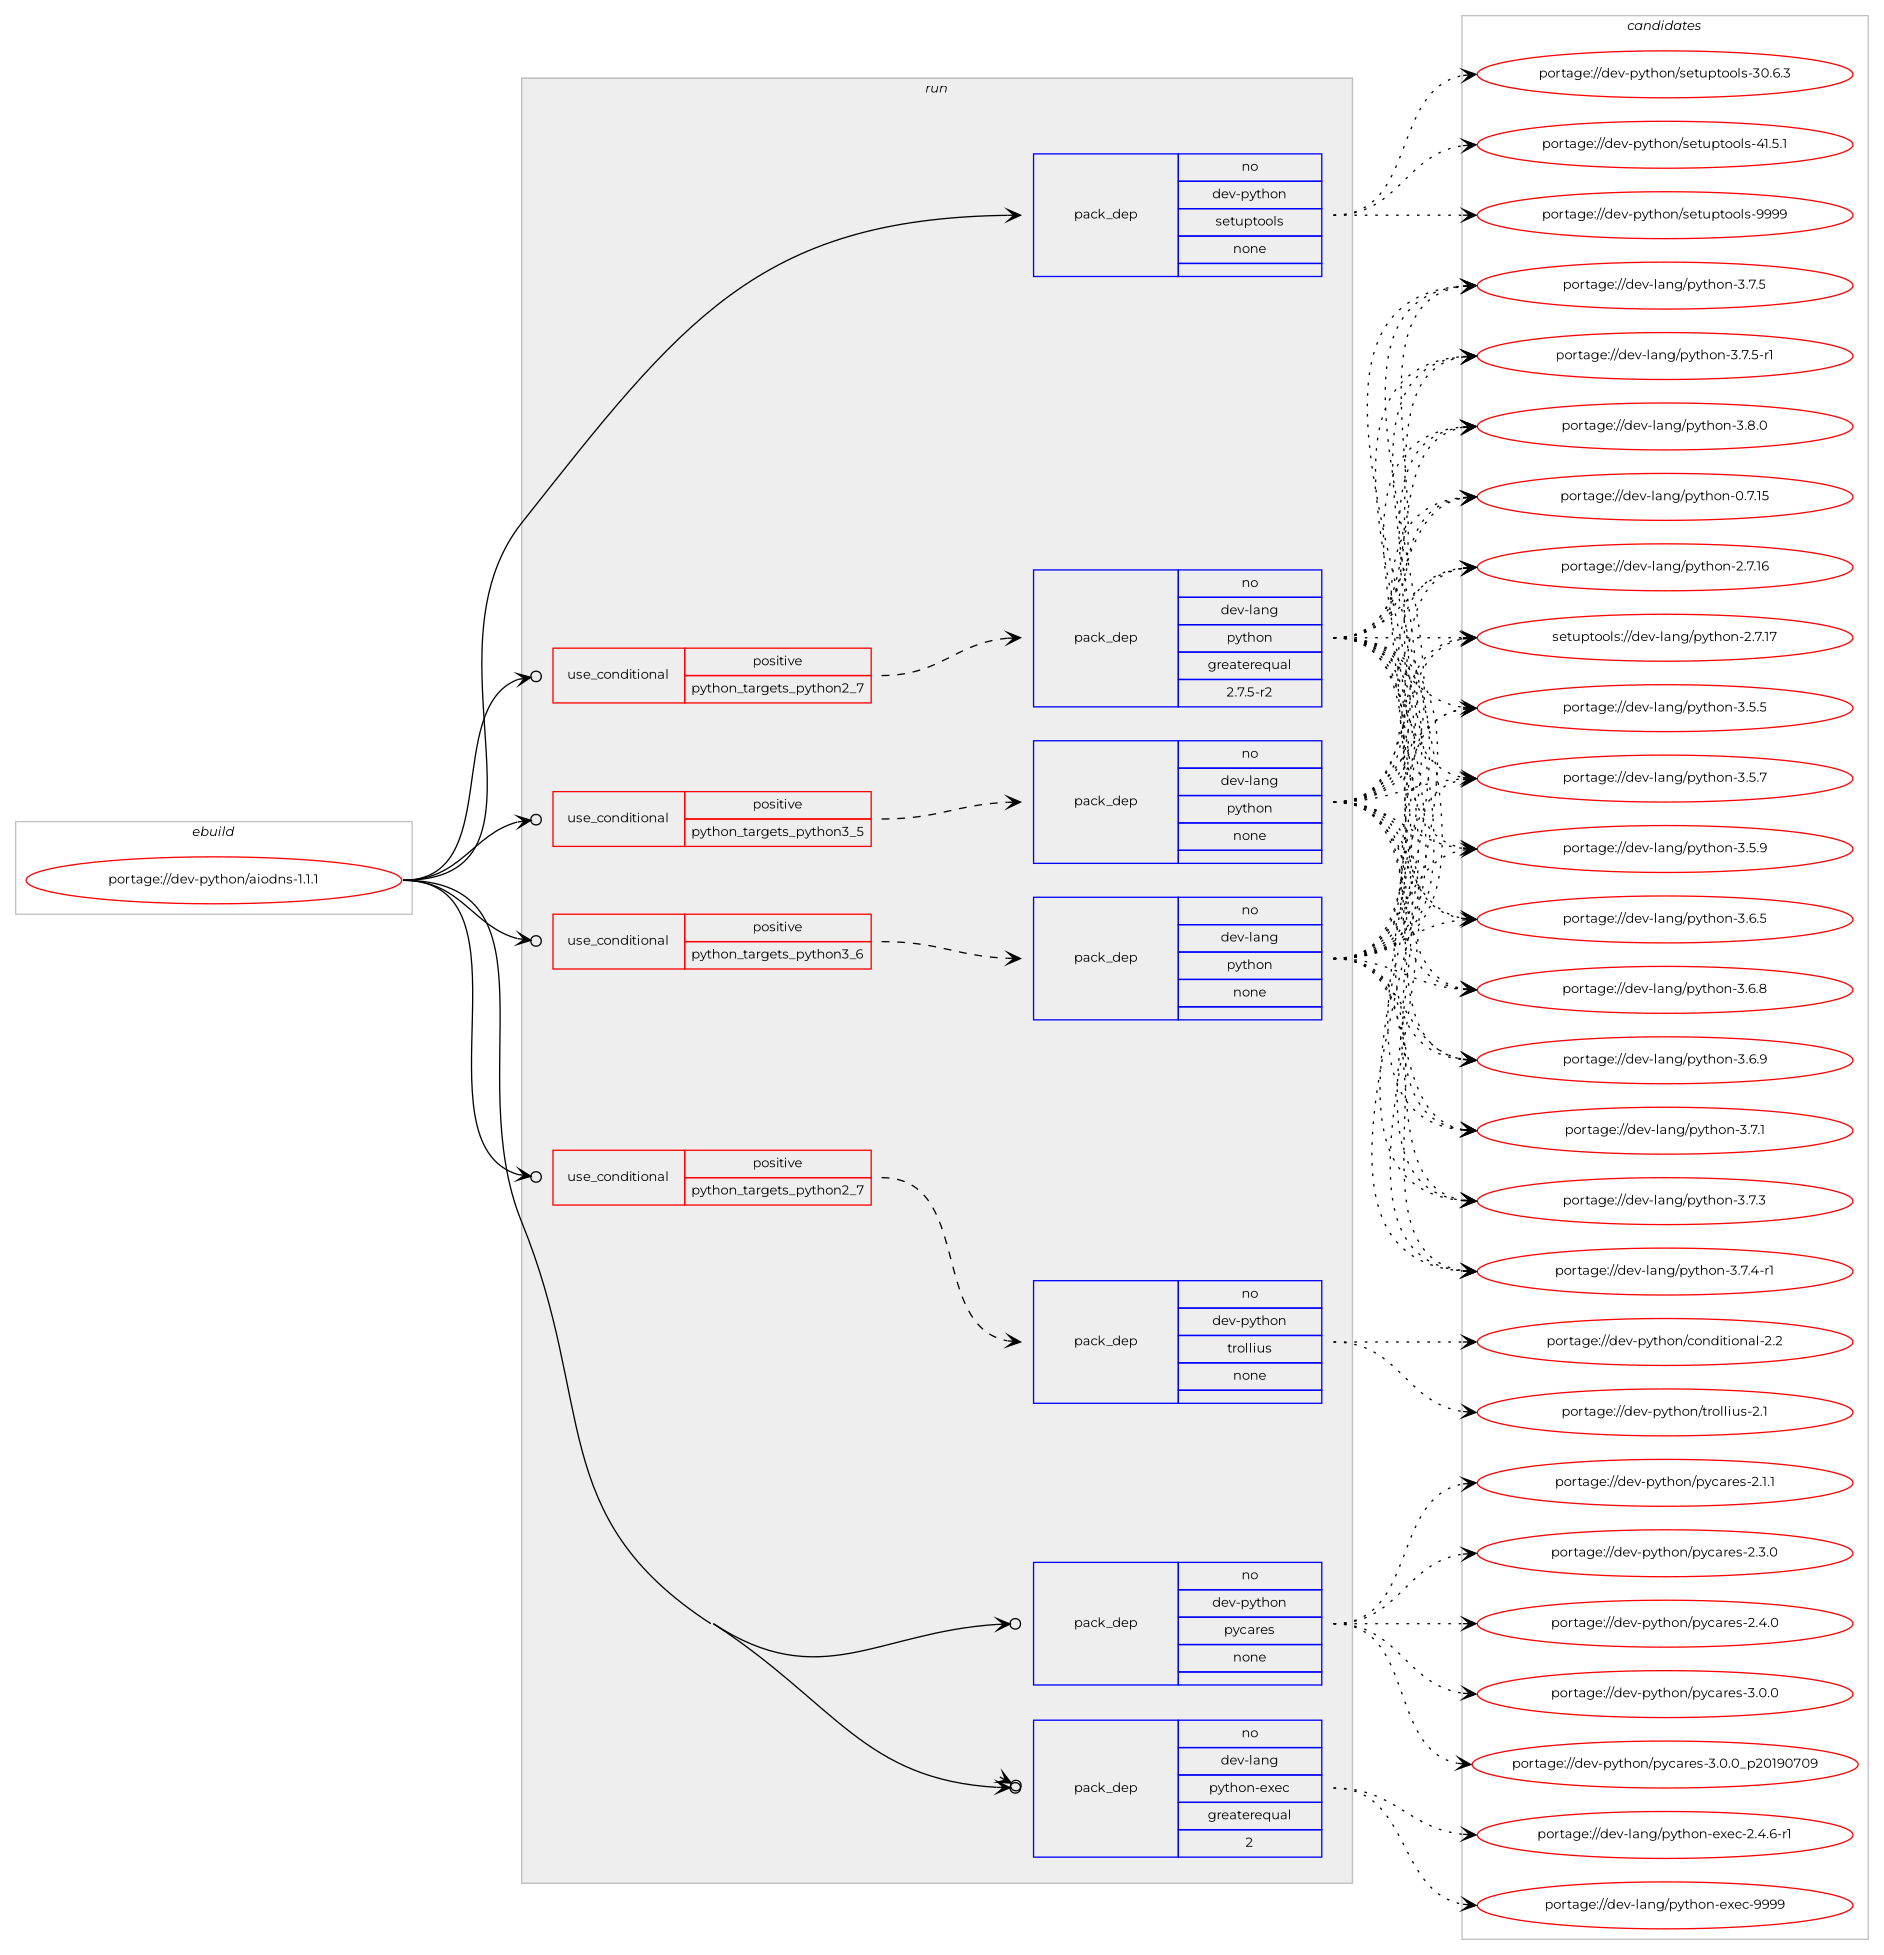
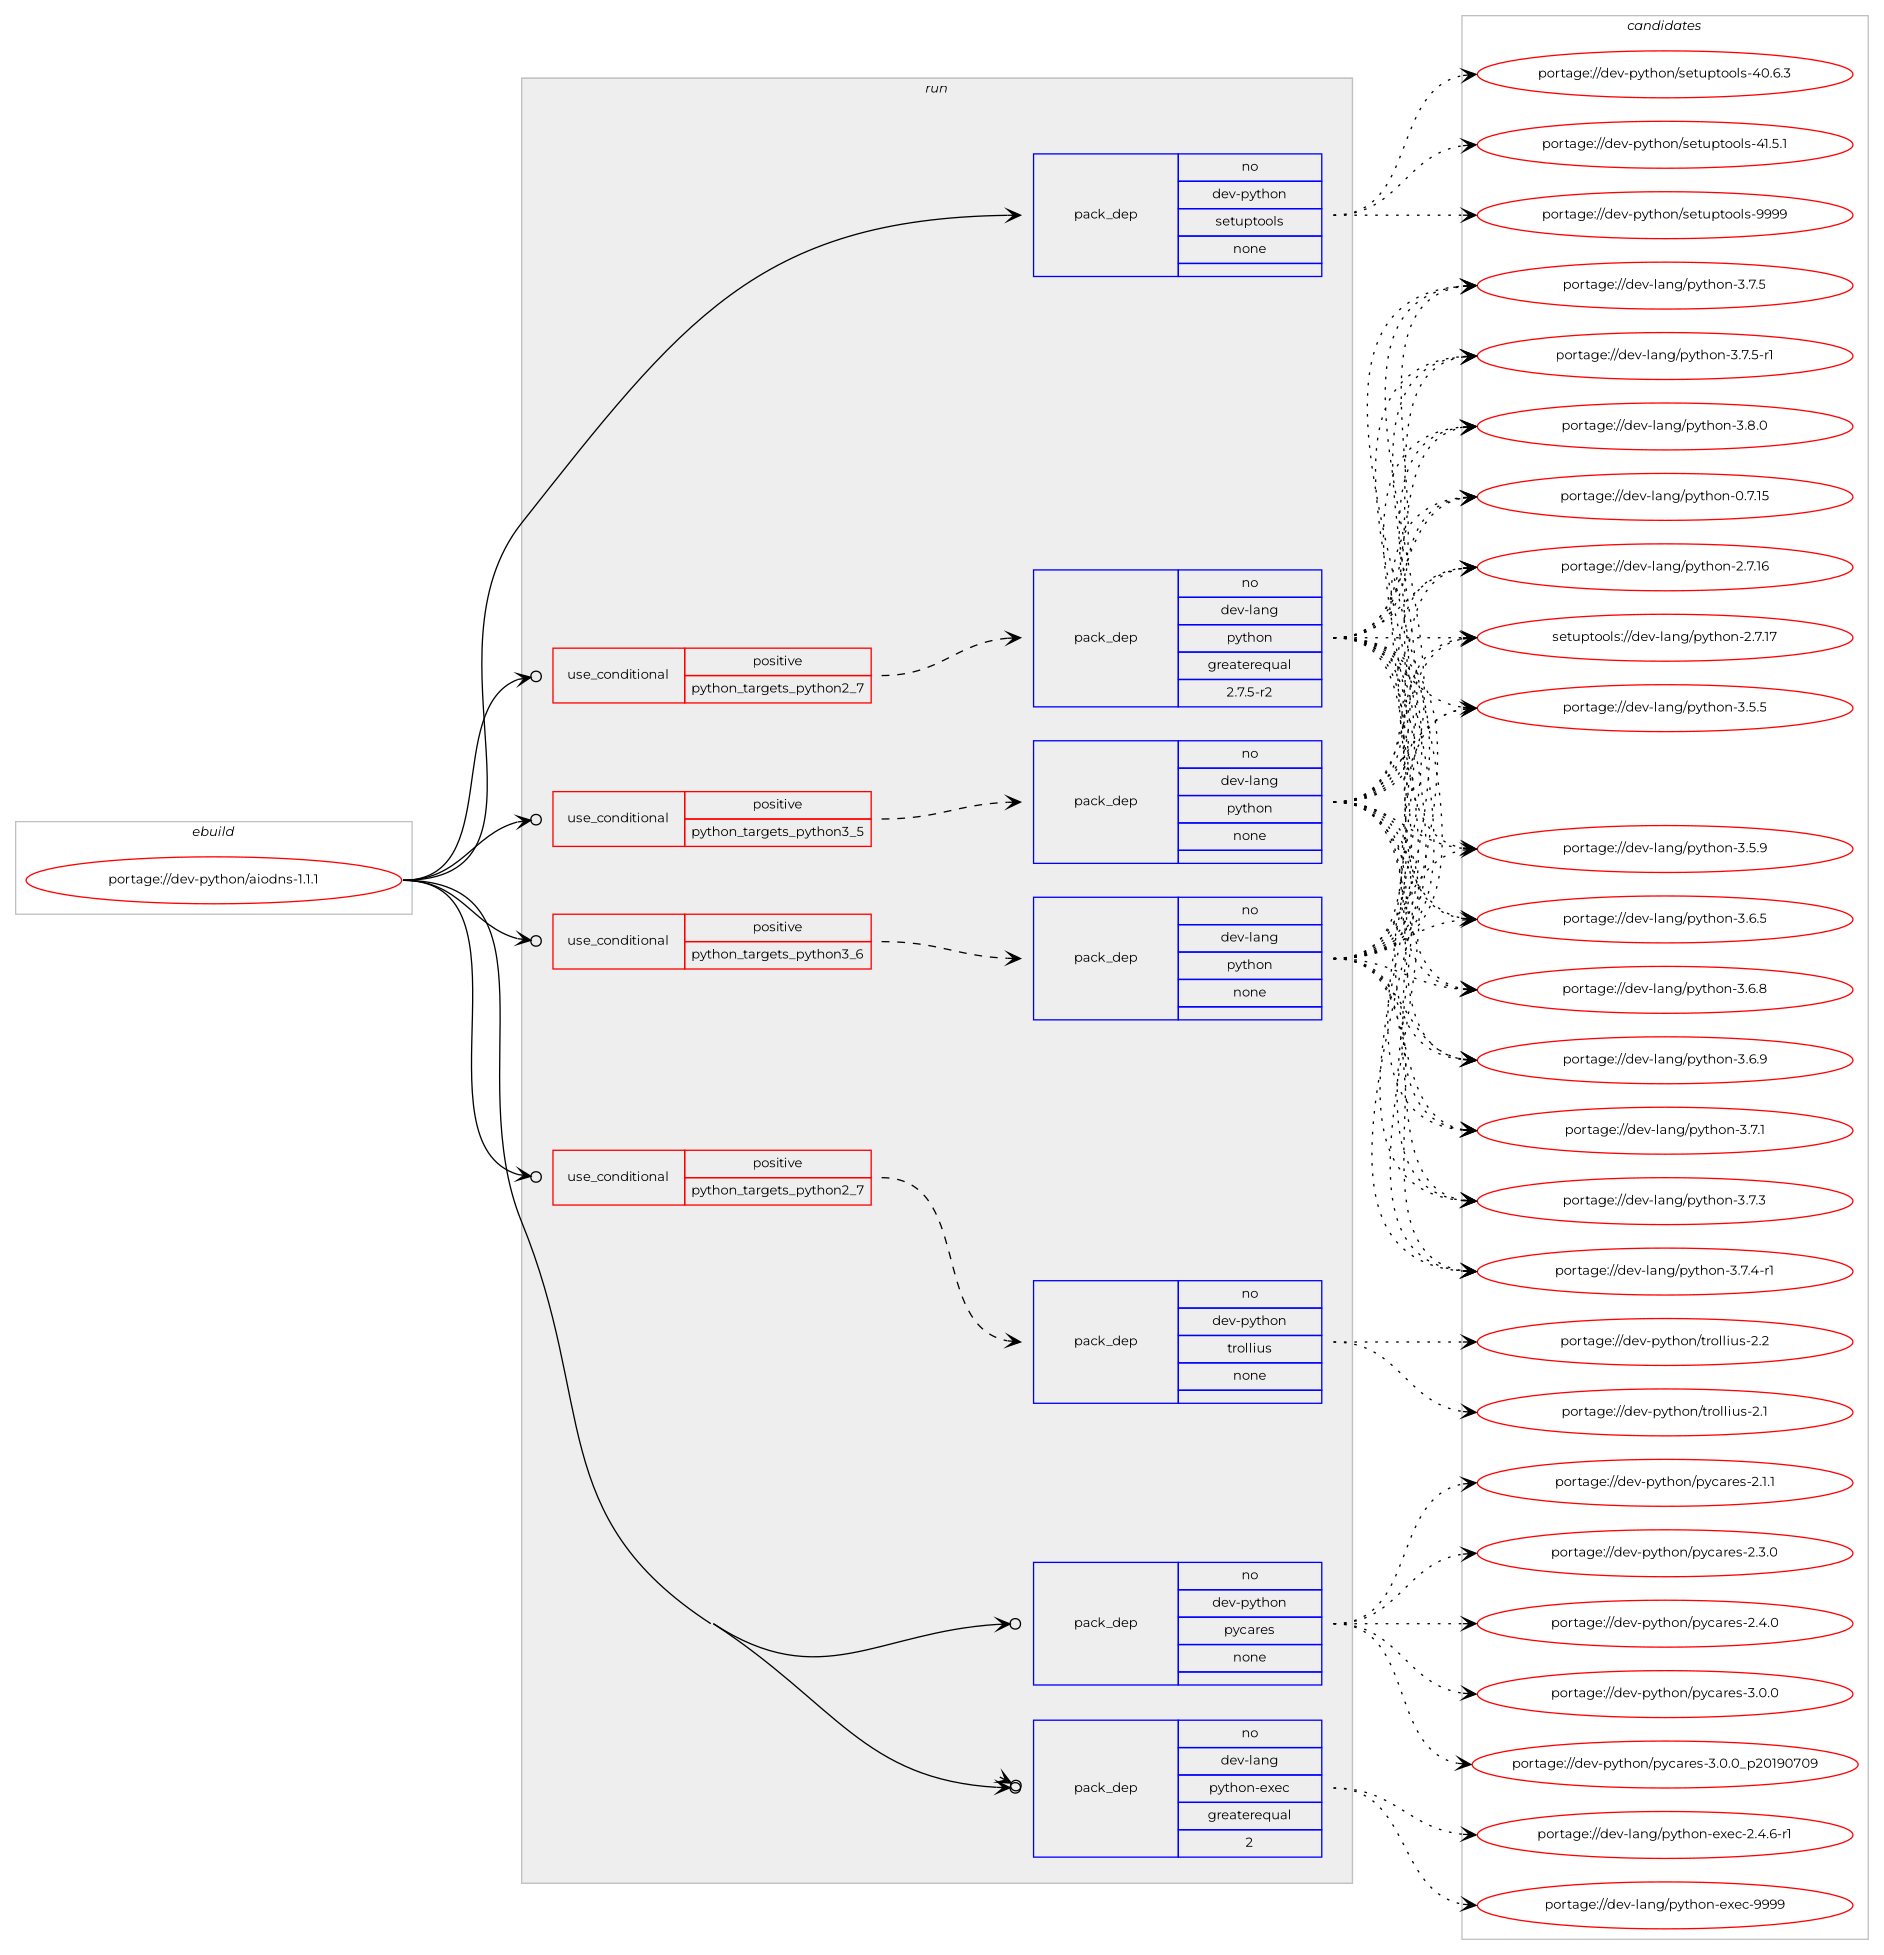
(1665, 74) -> (1665, 74)
(1665, 779) -> none
(1665, 1342) -> (1665, 1342)
